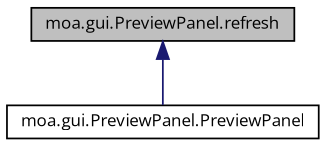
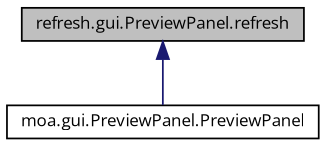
(163, 24) -> (163, 24)
